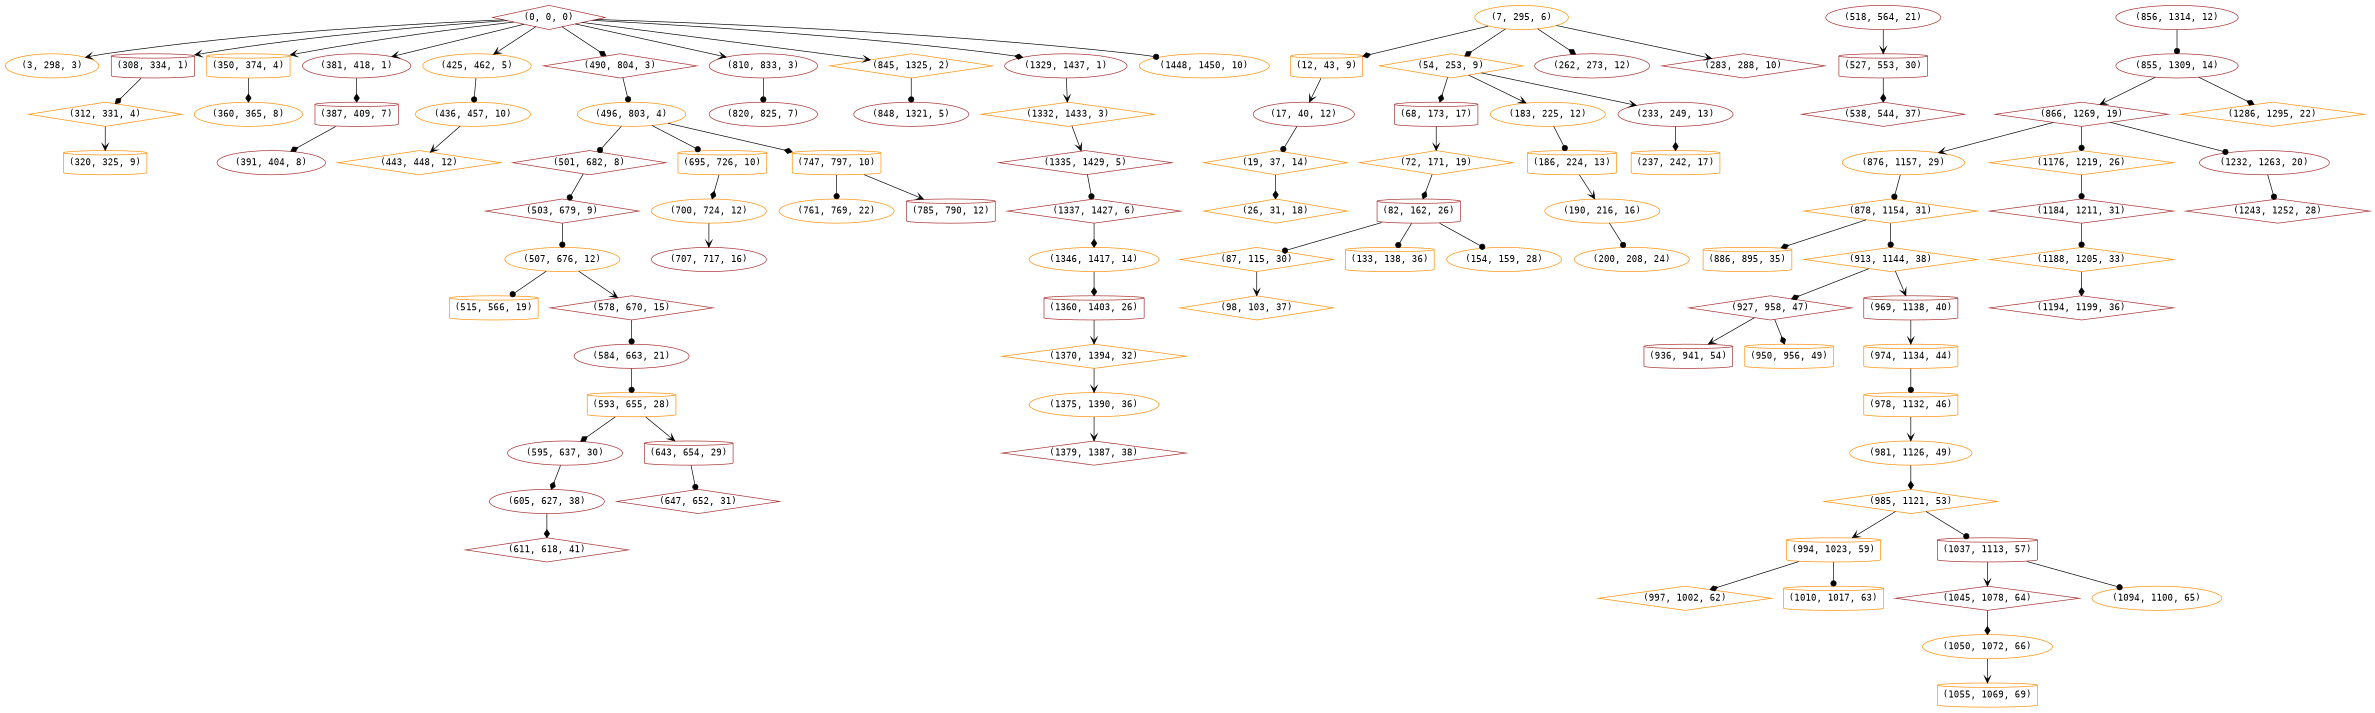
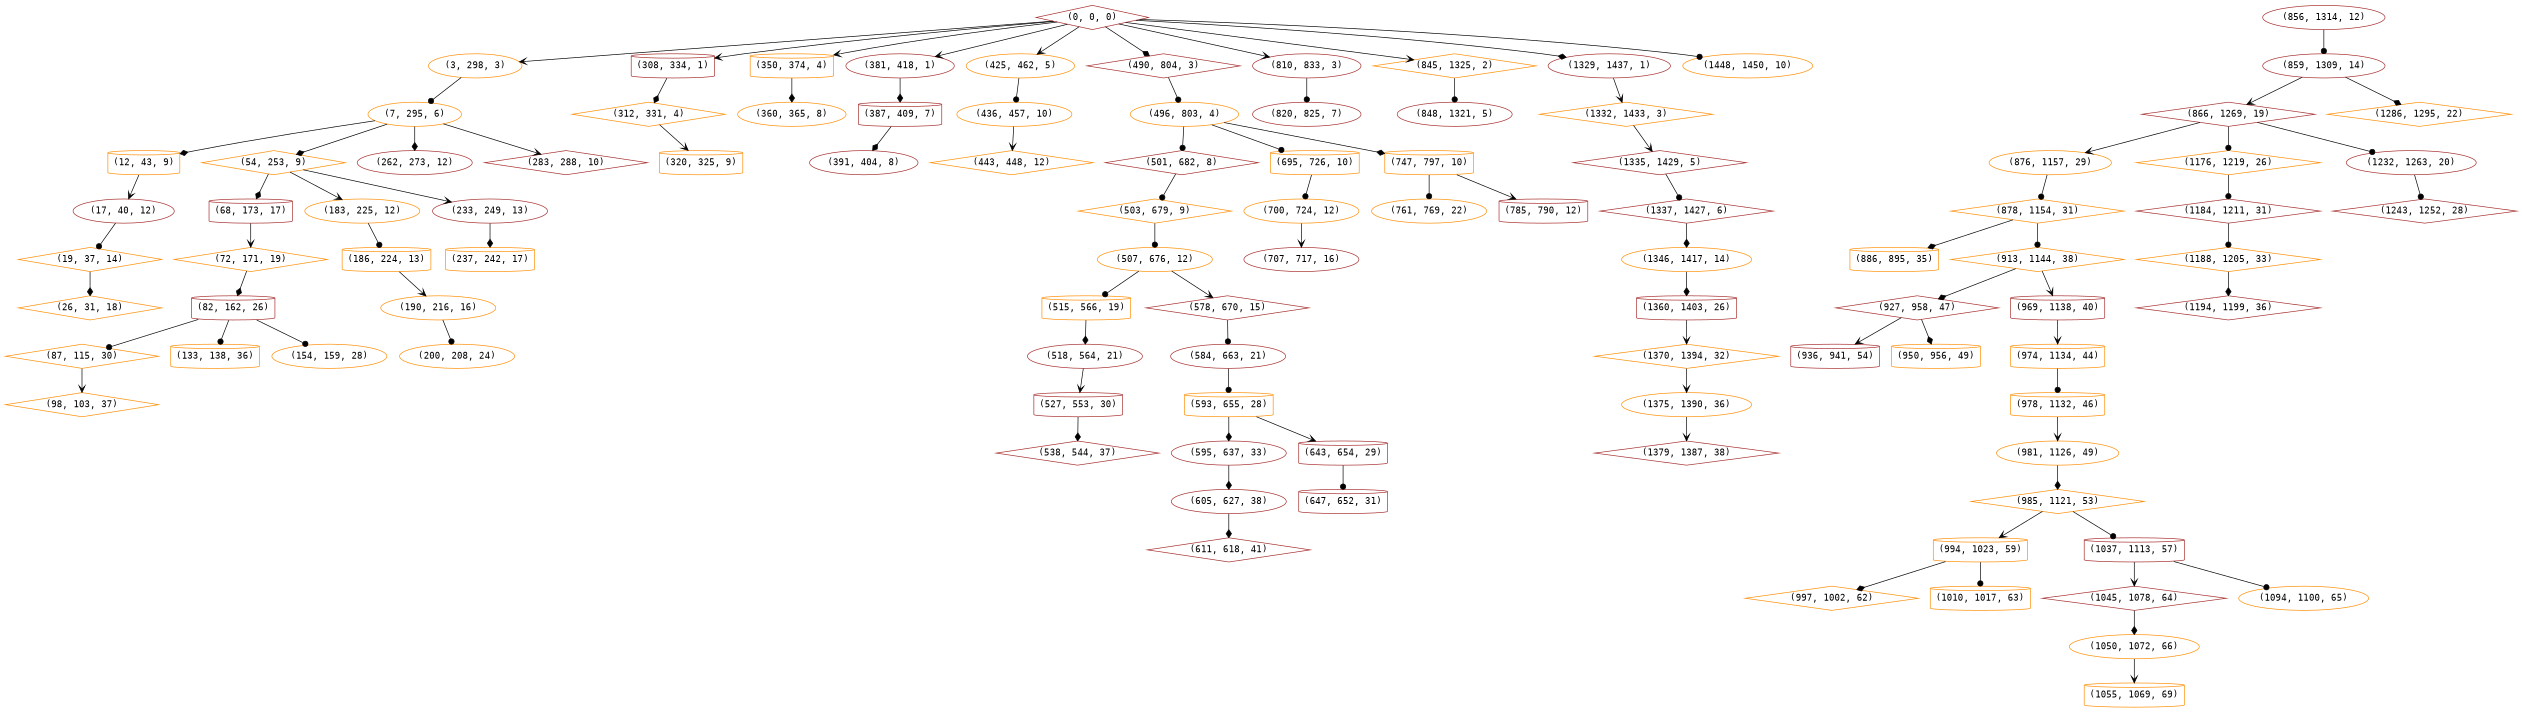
(2177, 66) -> (2324, 66)
none -> (447, 88)
(717, 183) -> (1309, 184)
(562, 211) -> (1155, 211)
none -> (1086, 328)
(565, 453) -> (1229, 453)
(698, 501) -> (1343, 501)
